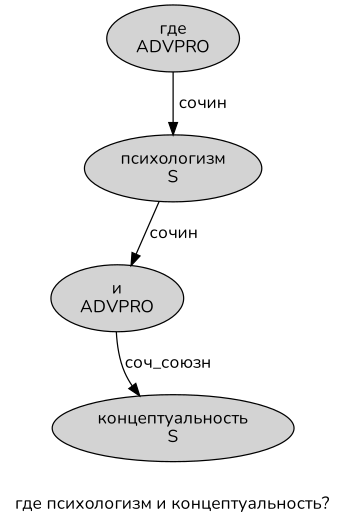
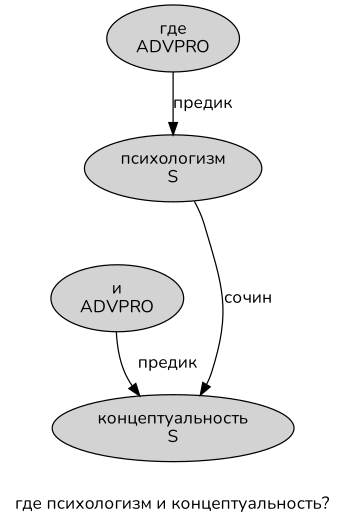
(204, 103) -> (204, 103)
(148, 228) -> (221, 292)
(168, 363) -> (168, 363)
